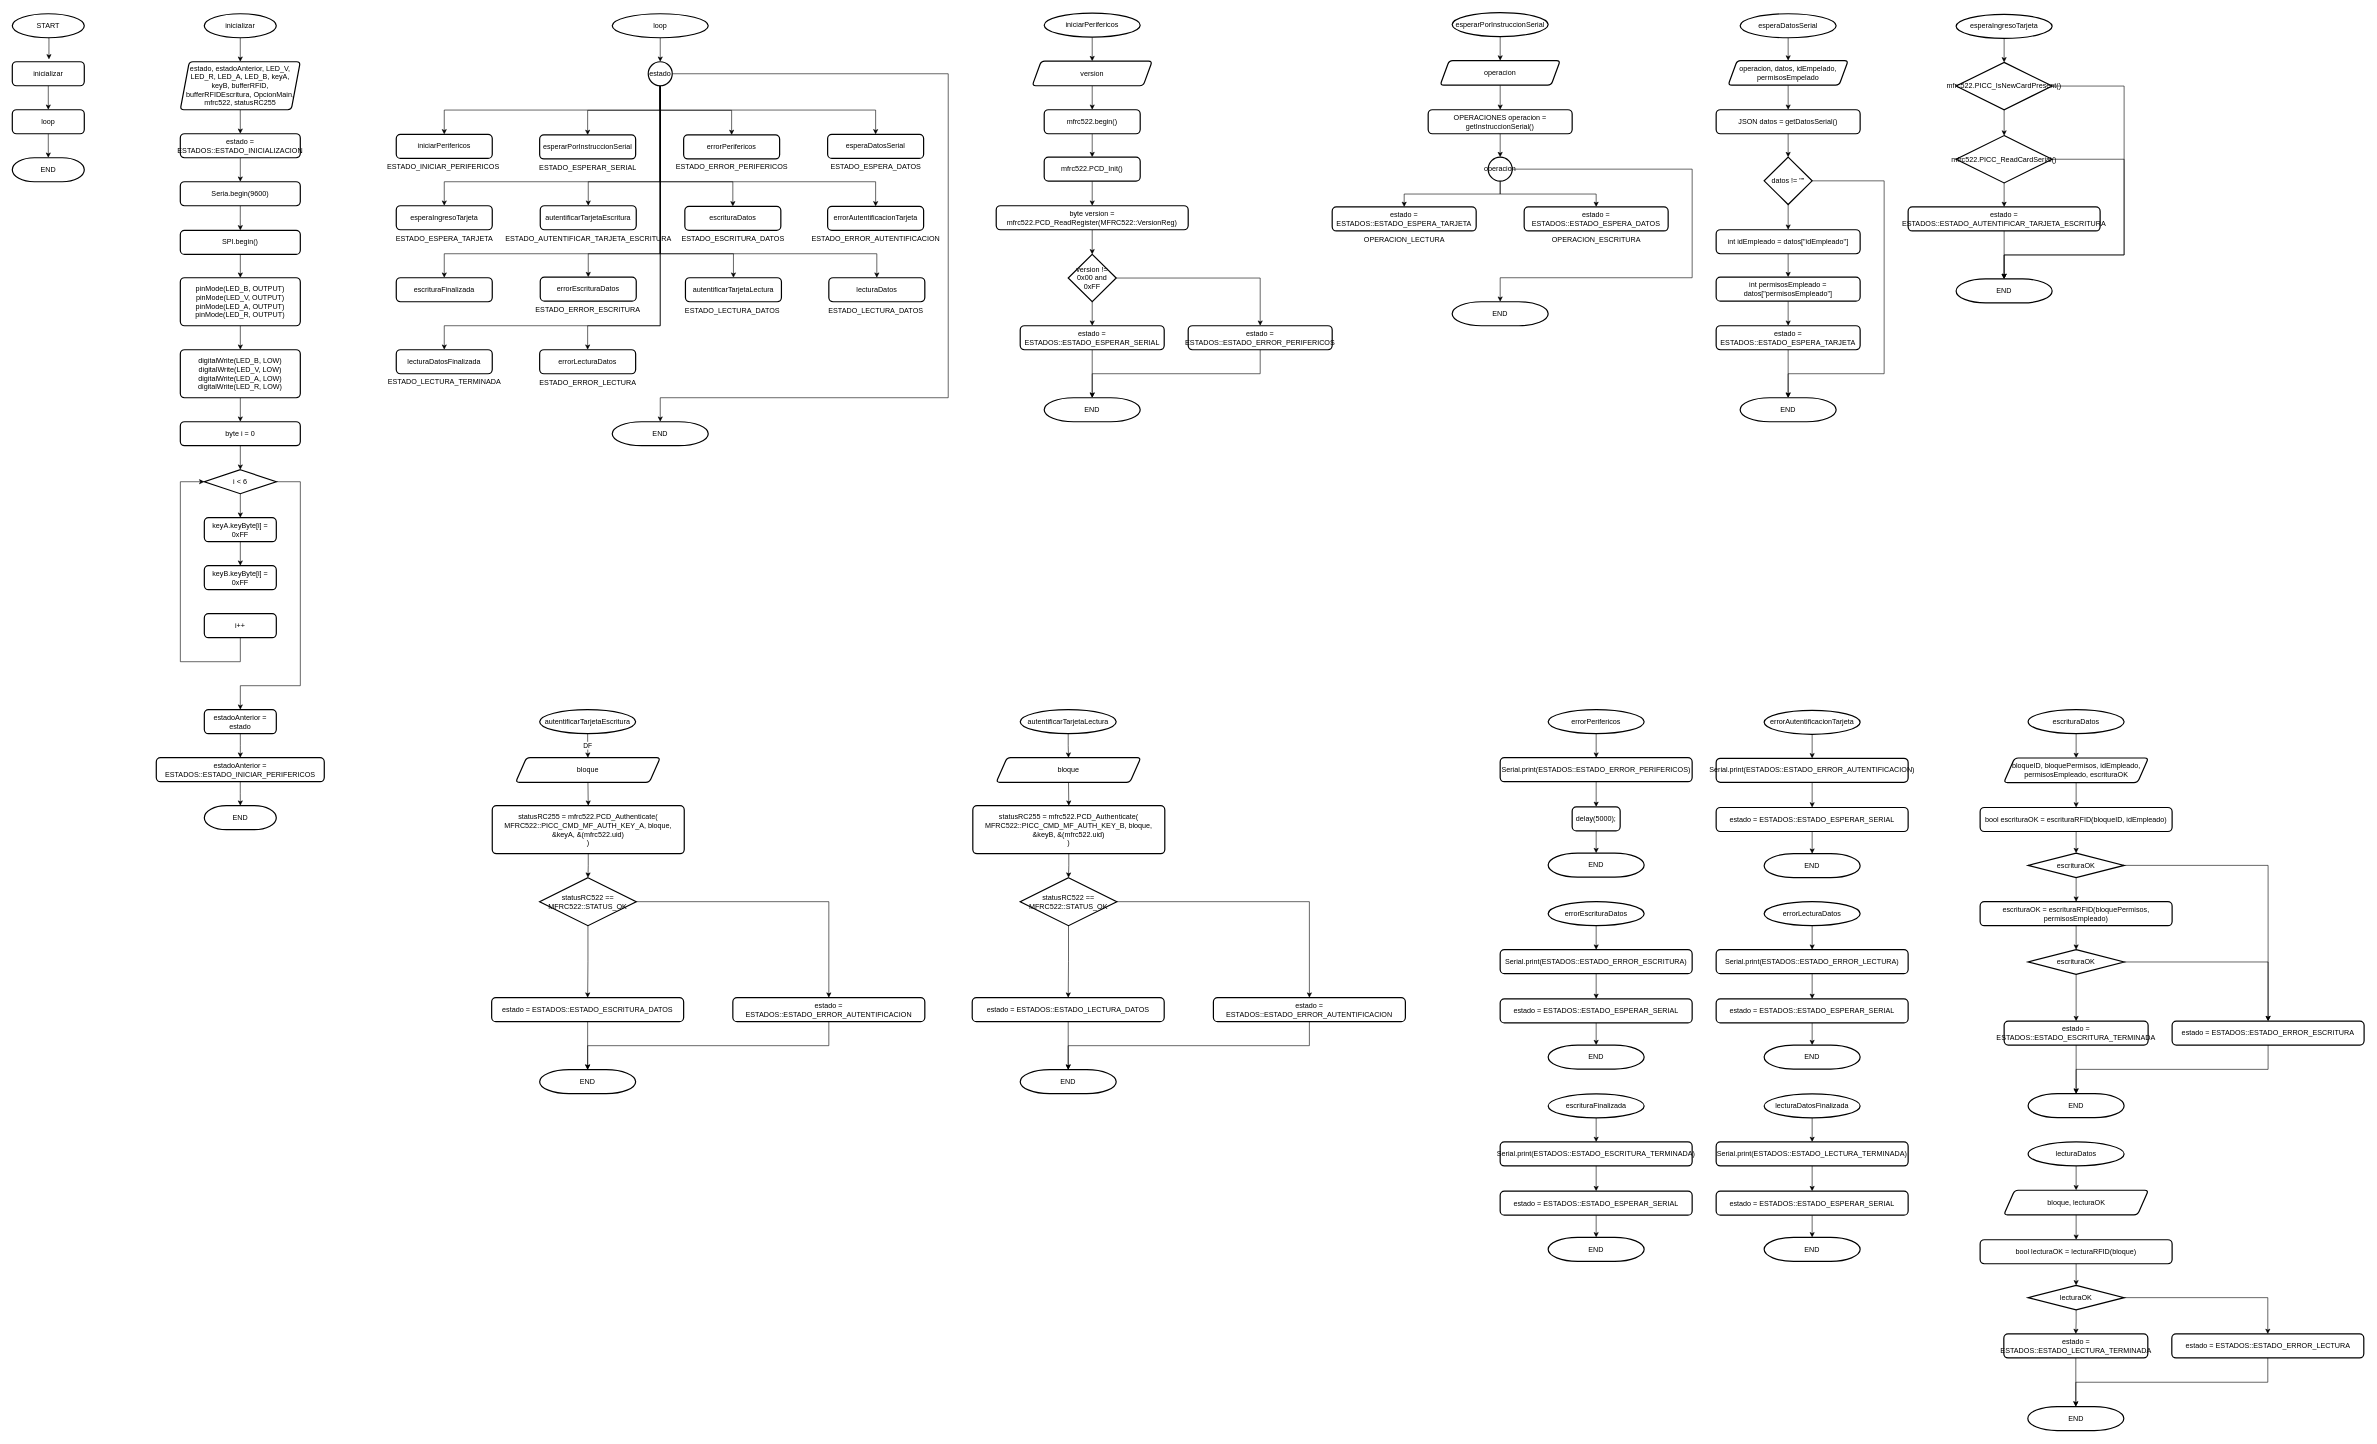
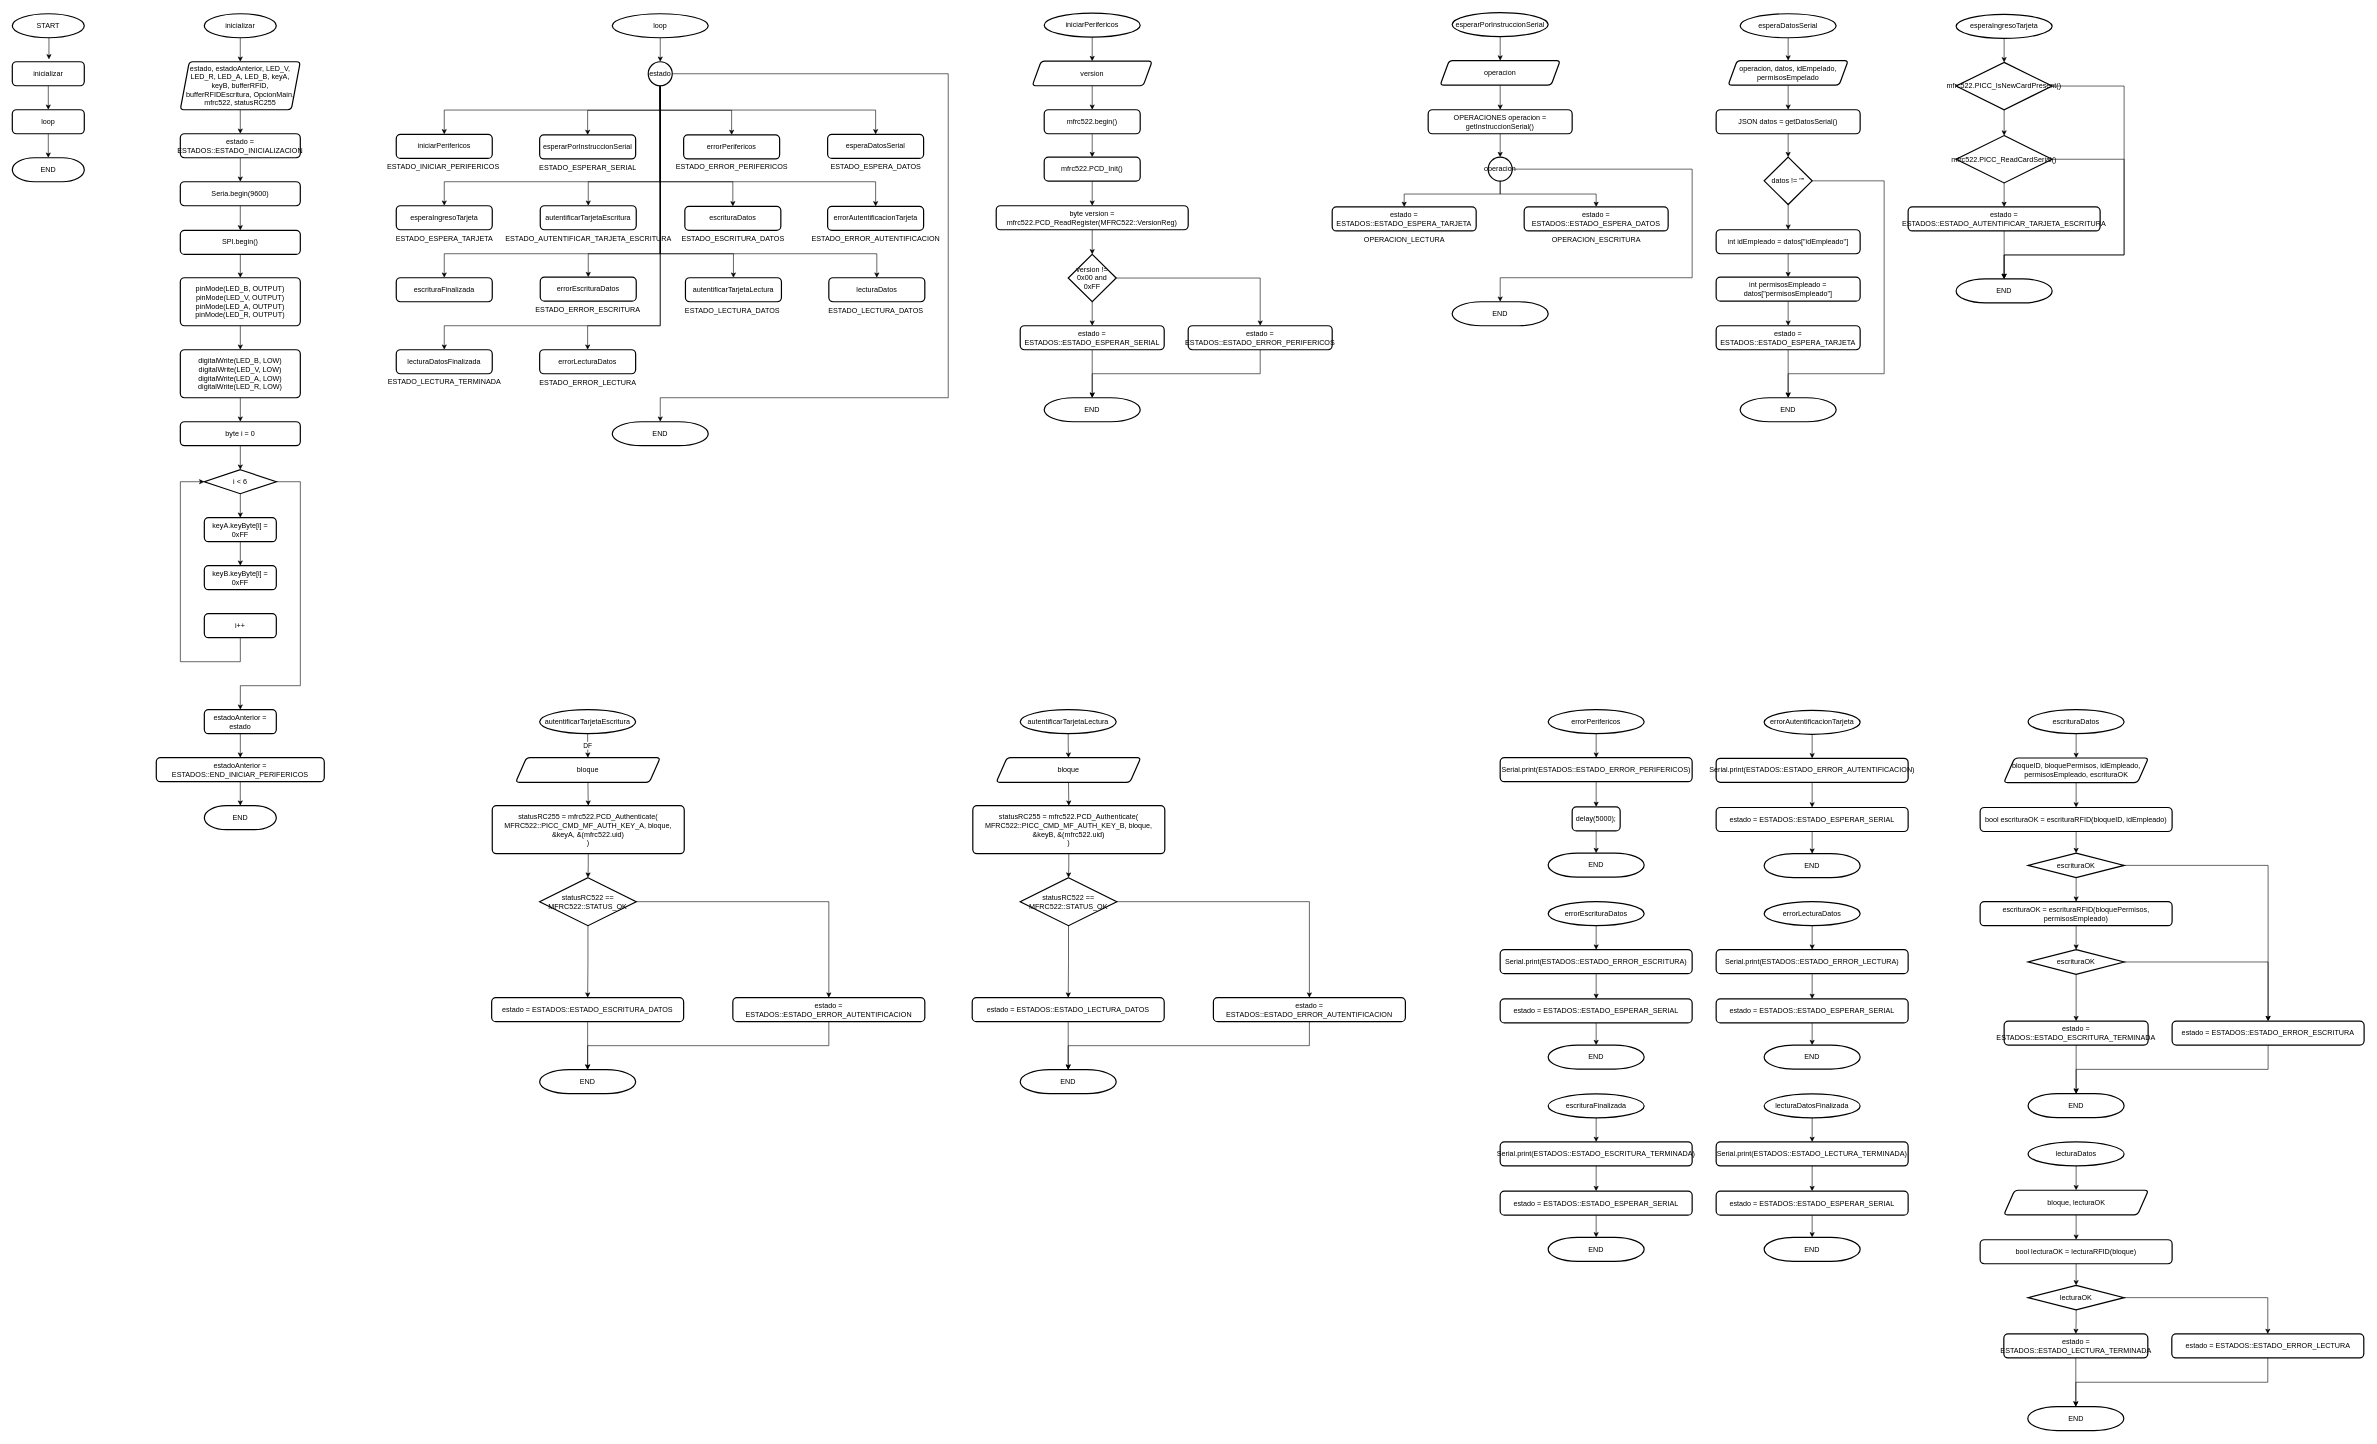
(240, 770) -> (240, 770)
